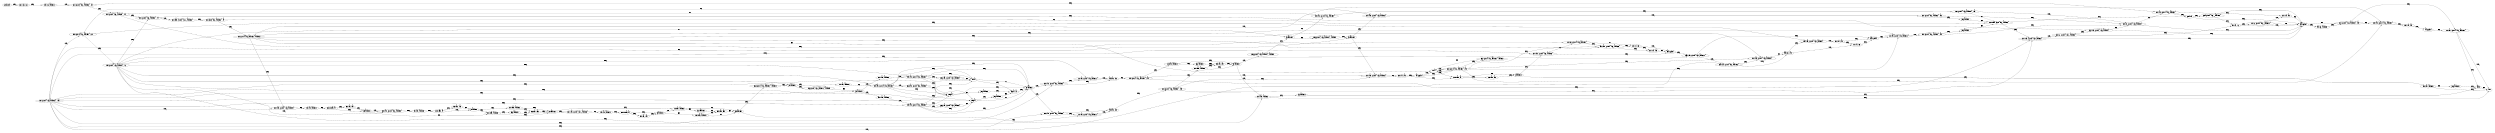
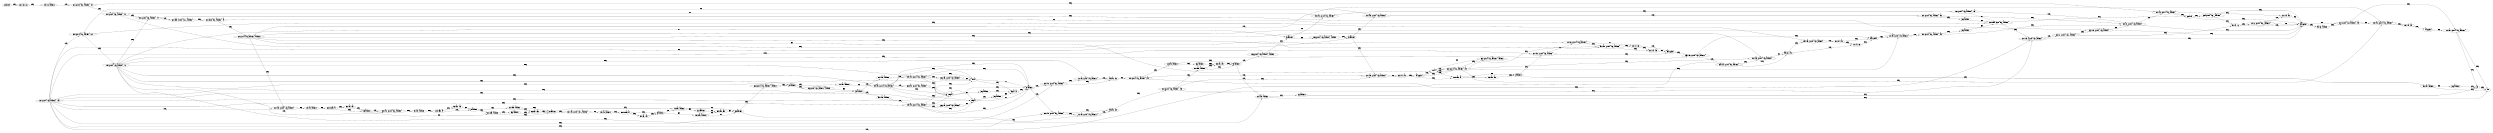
(2478, 87) -> (2478, 87)
